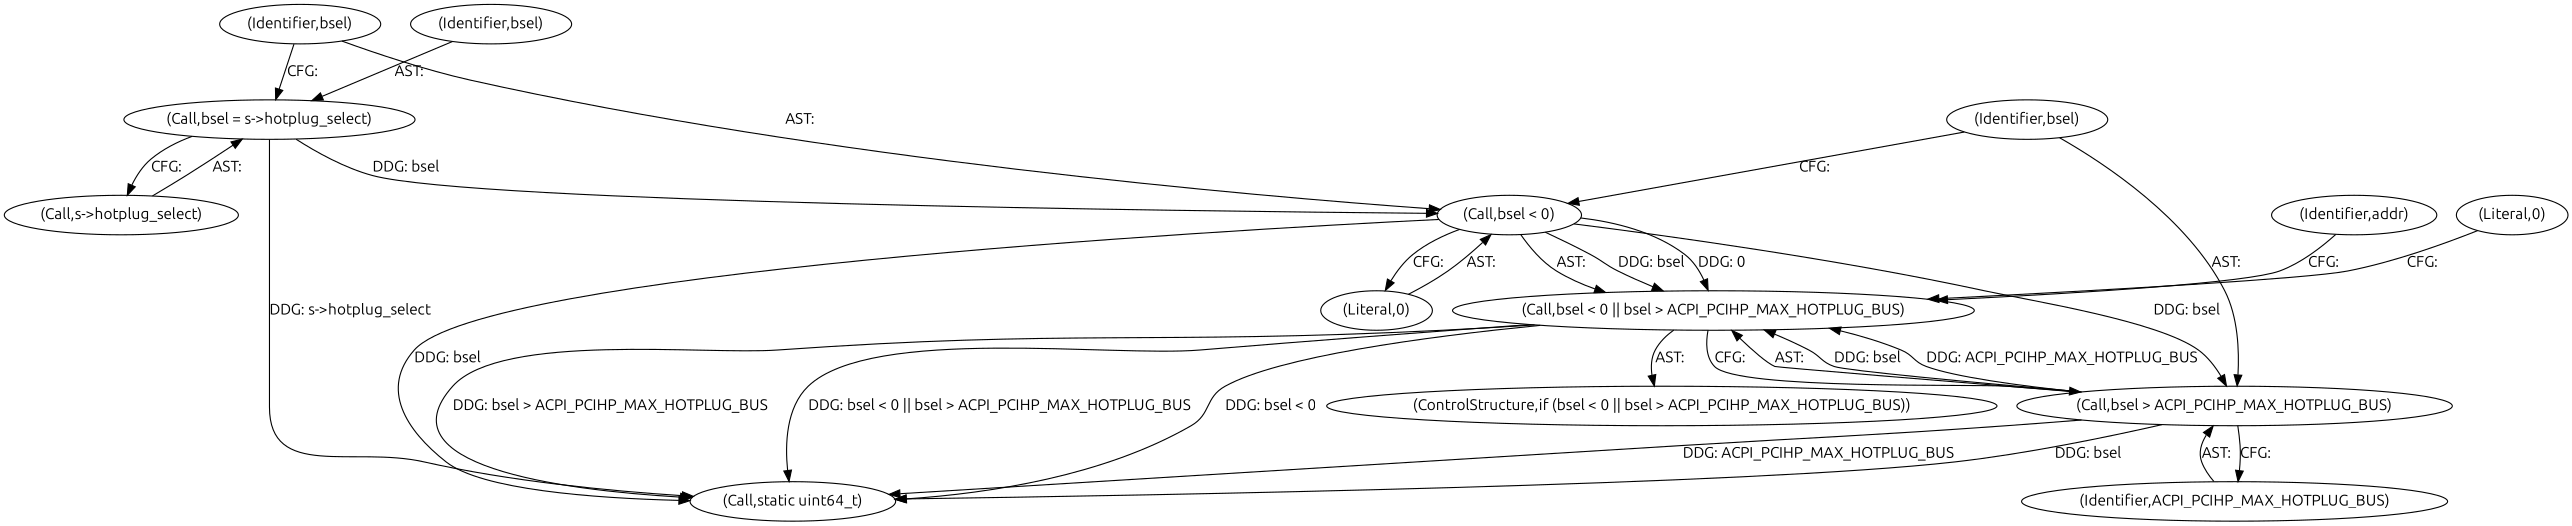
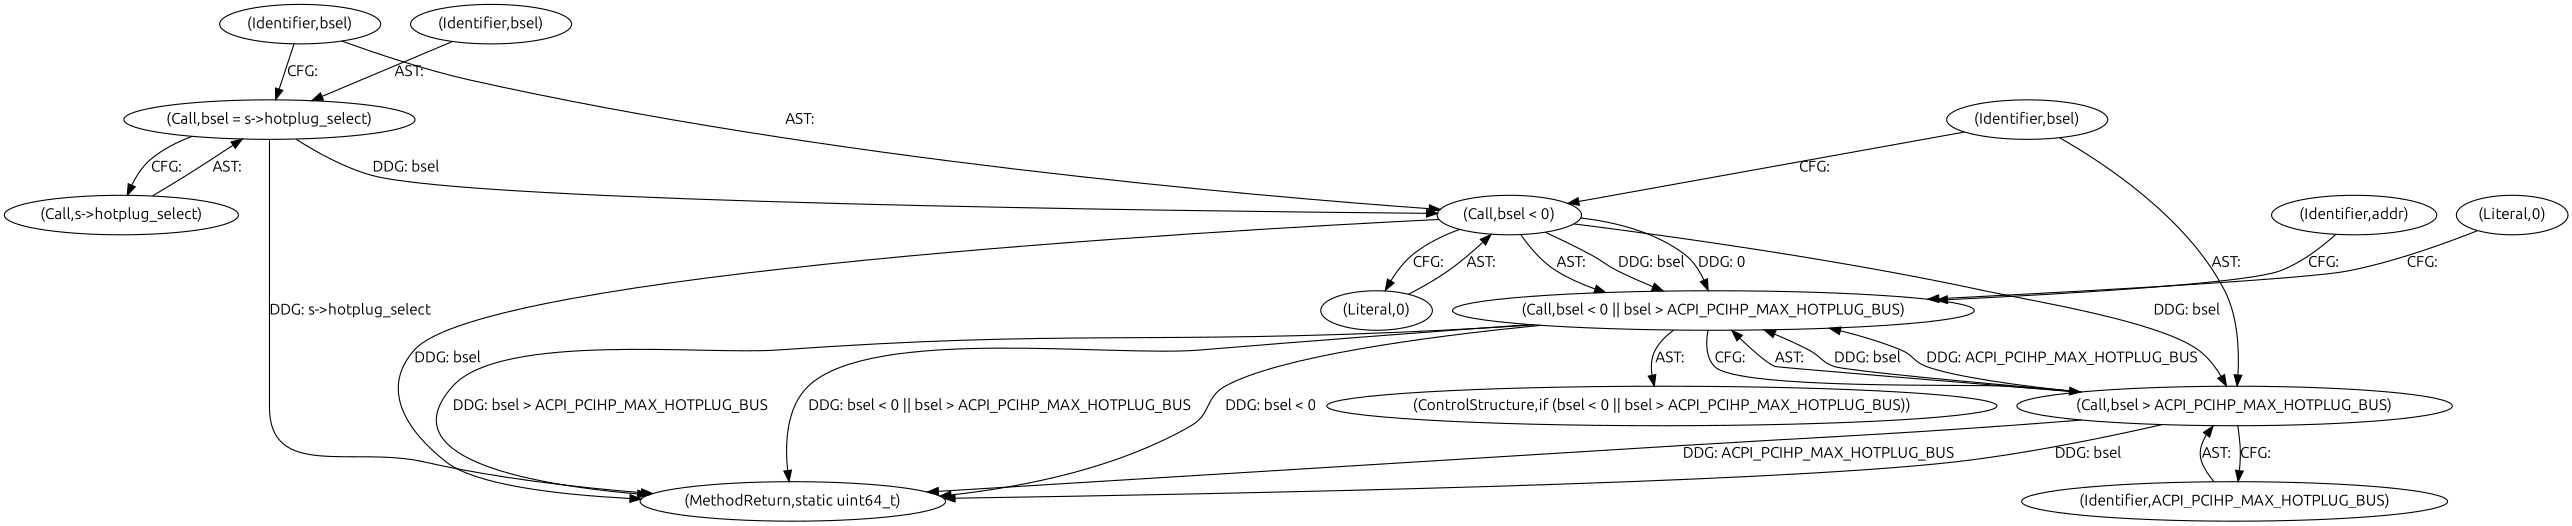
(793, 501) -> (793, 501)
